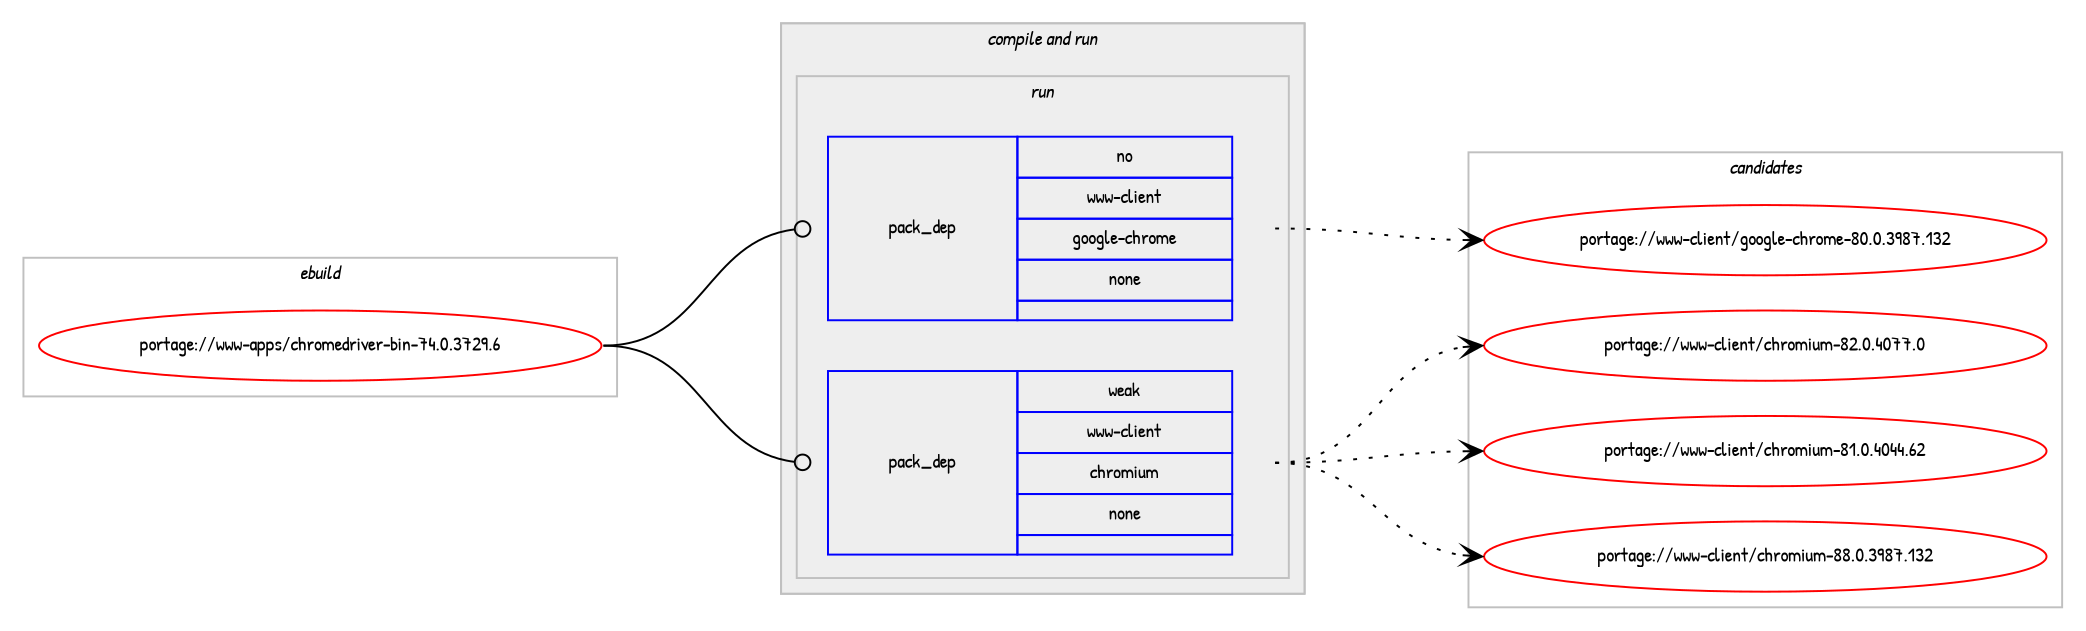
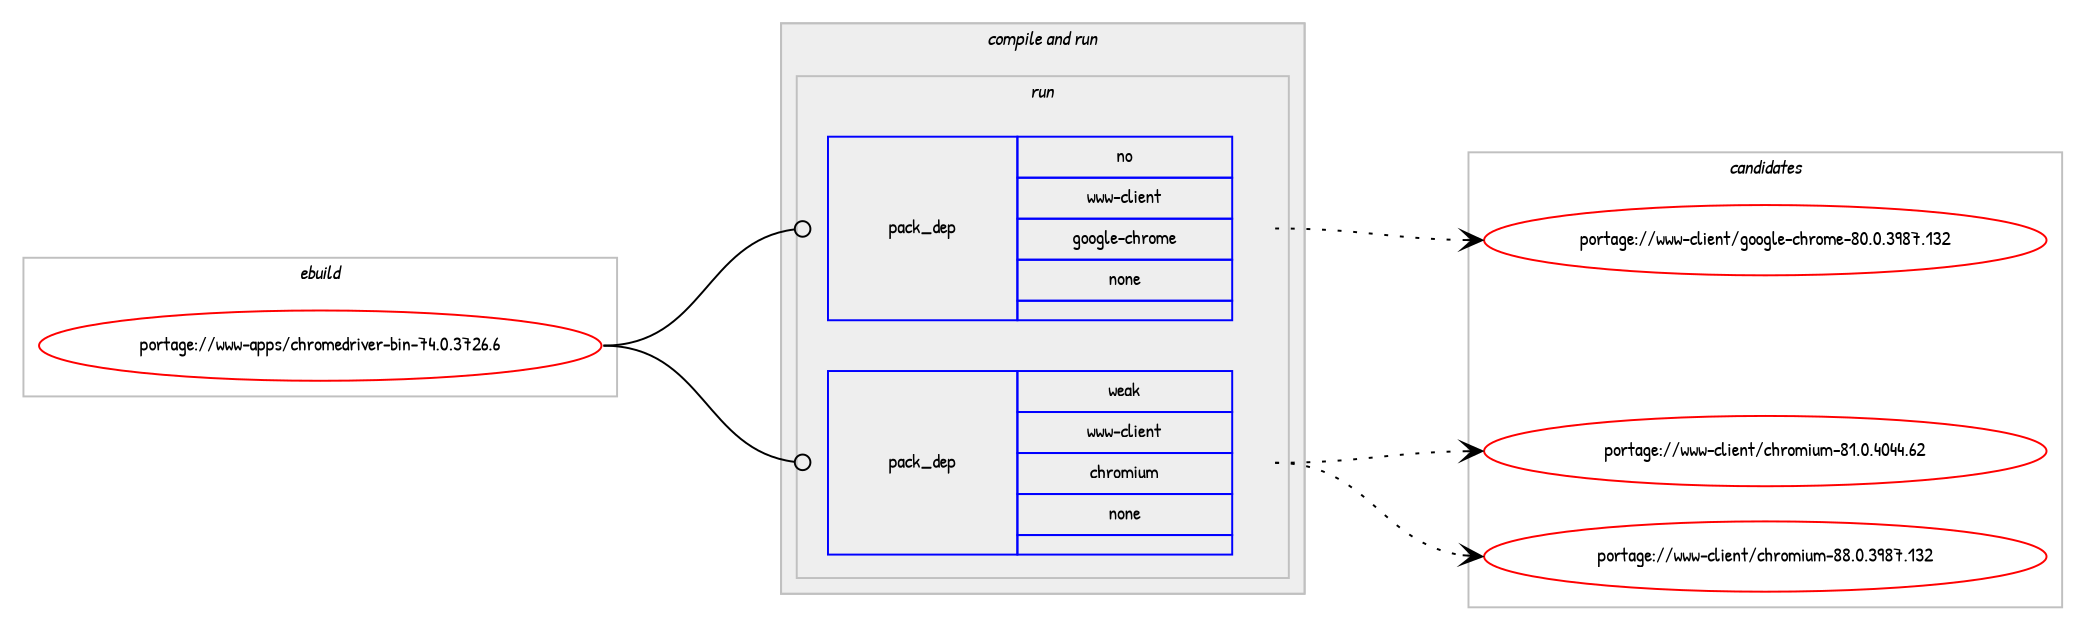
(320, 346) -> (320, 346)
(1765, 346) -> none
